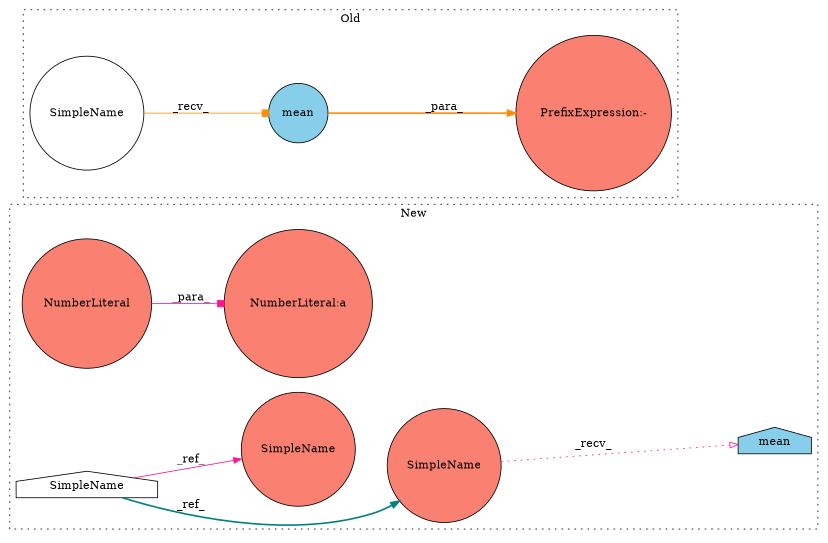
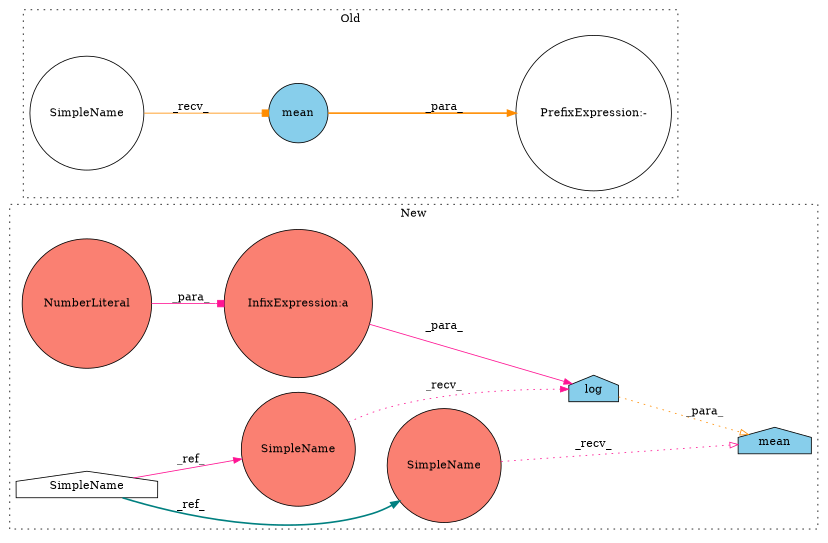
(594, 113) -> (594, 113)
(298, 304) -> (298, 304)
none -> (594, 390)
